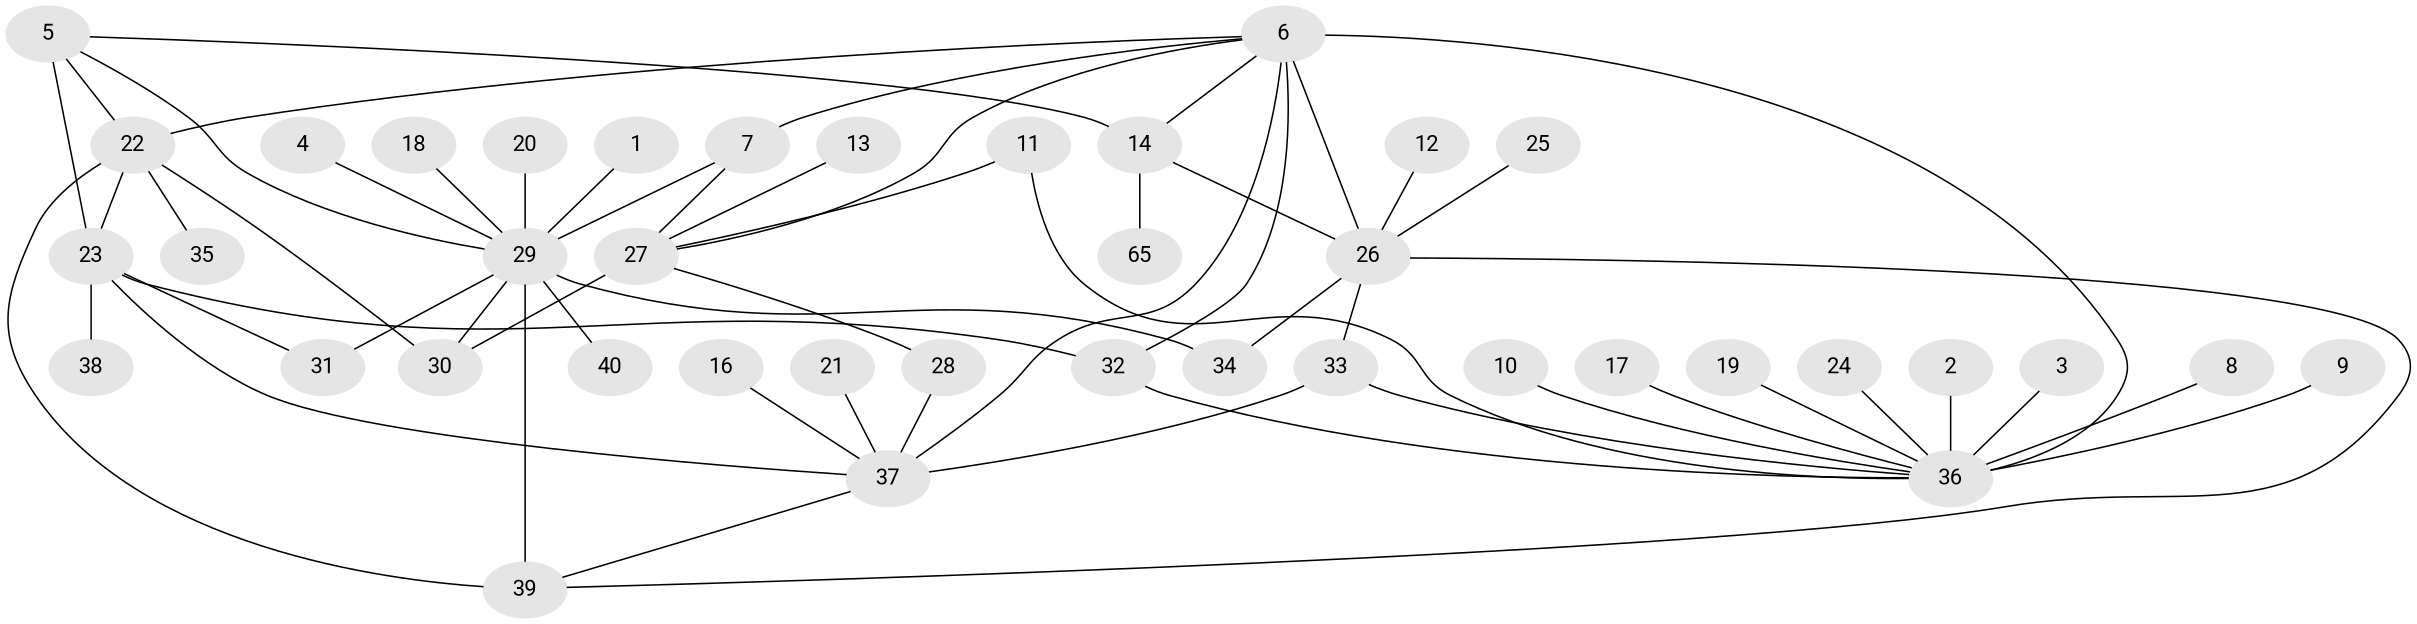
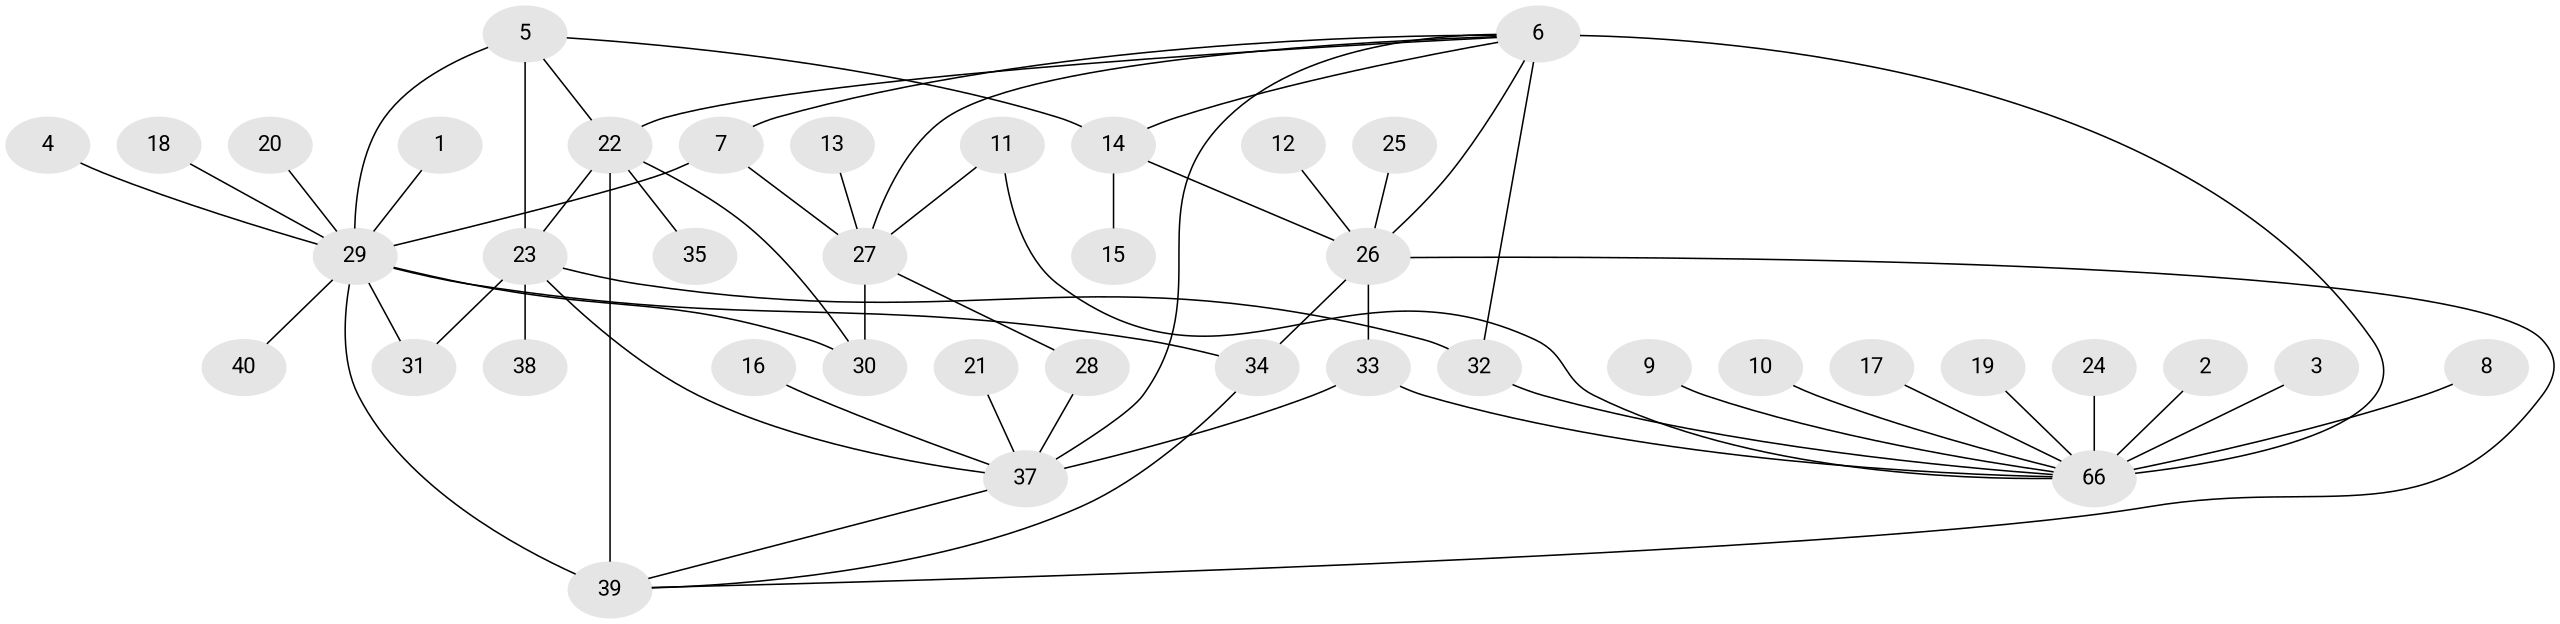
(1140, 256) -> (1114, 256)
(1951, 479) -> (2094, 479)
none -> (965, 546)
